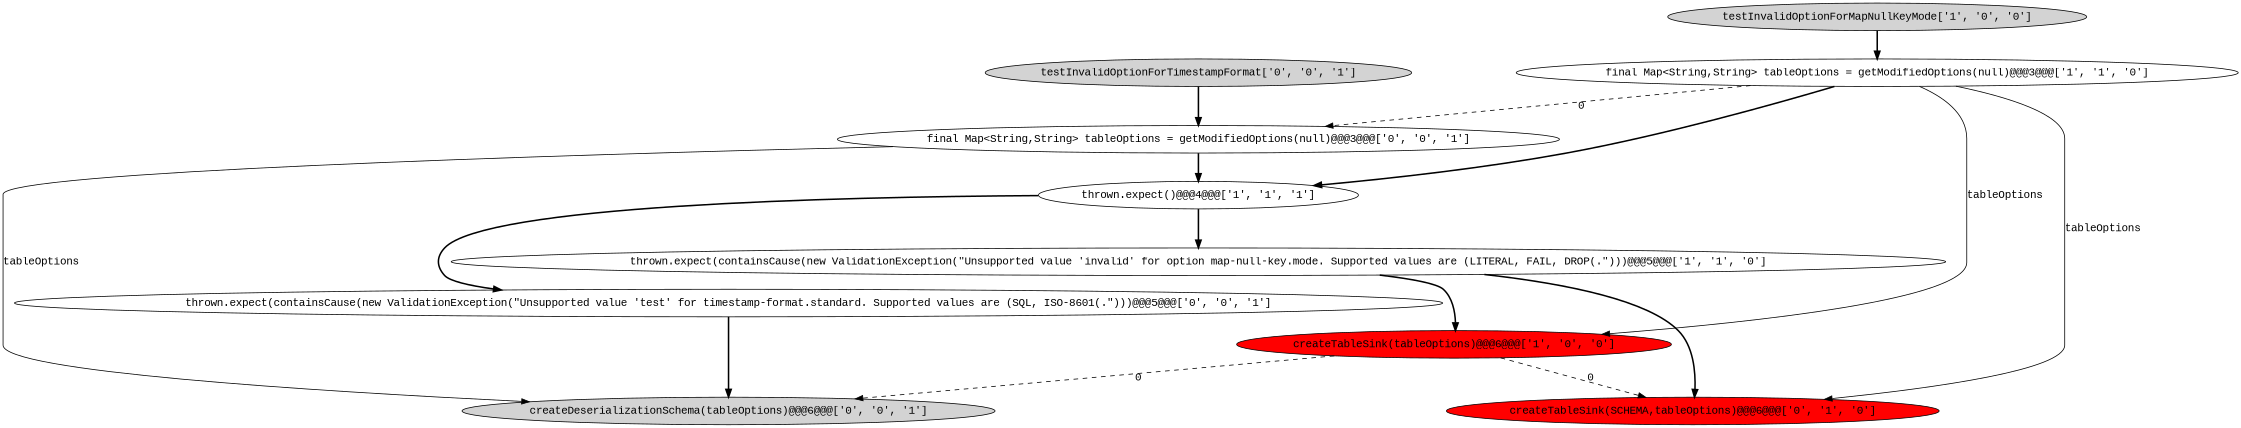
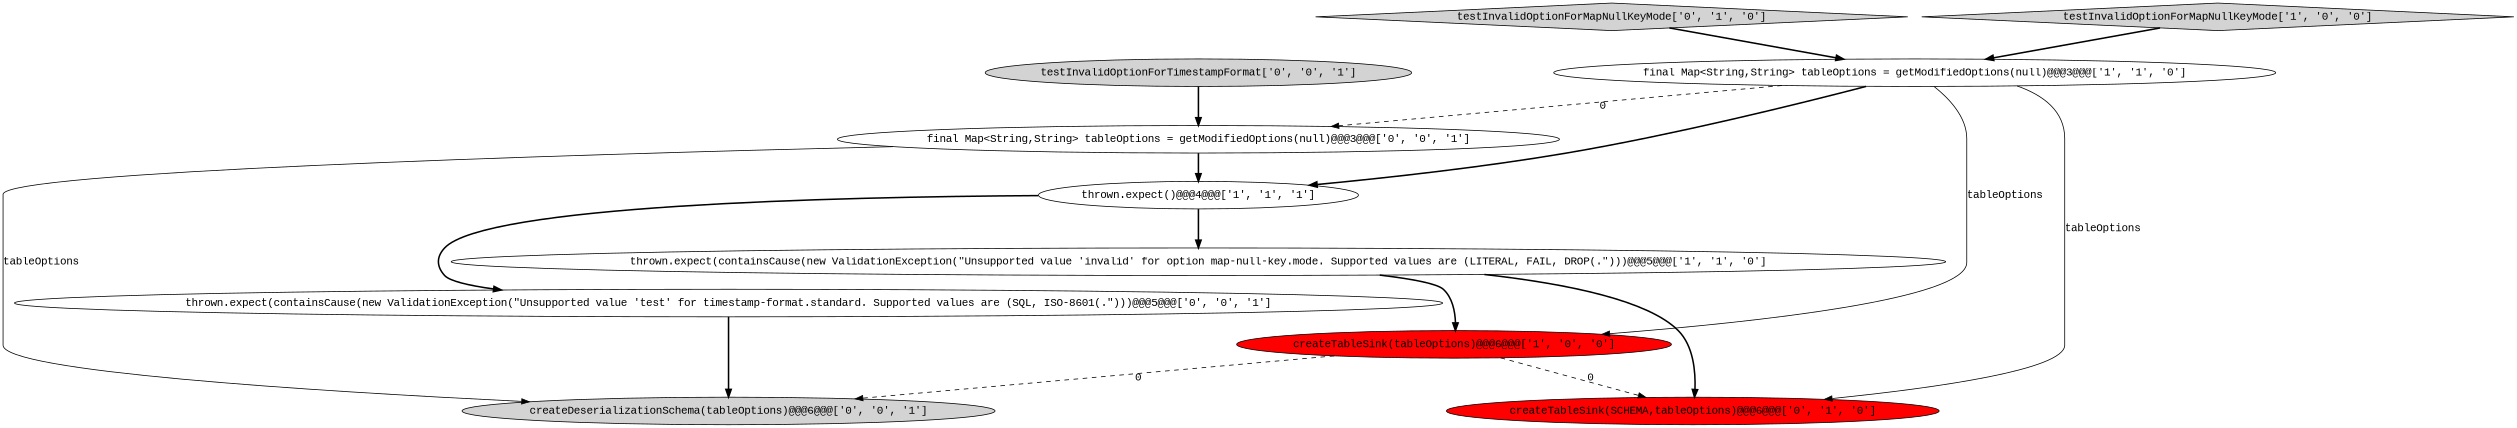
none -> (1612, 17)
(1877, 17) -> (2218, 17)
